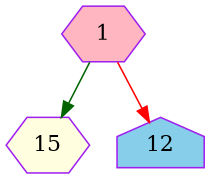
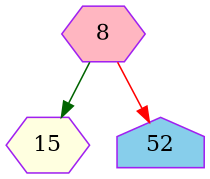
(103, 34) -> (103, 34)
(161, 145) -> (161, 145)
